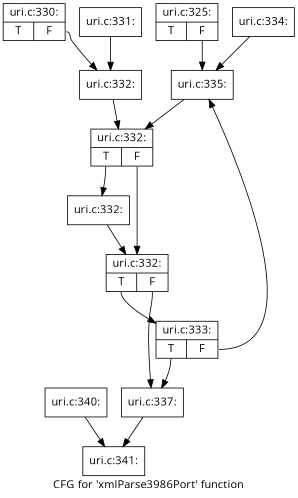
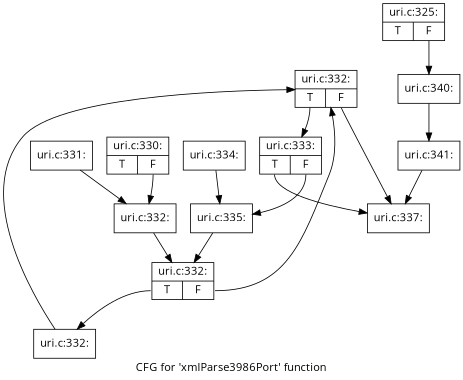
(202, 52) -> (429, 54)
(135, 429) -> (415, 183)
